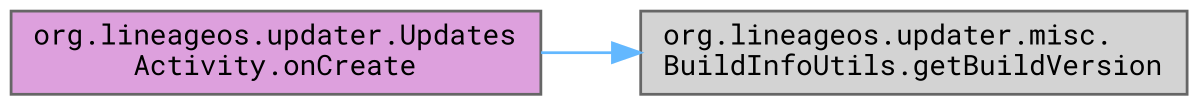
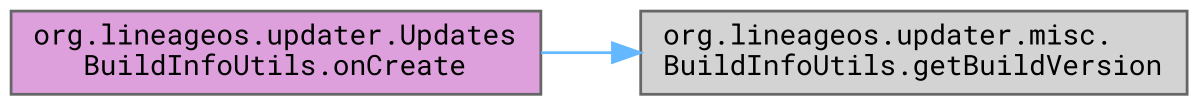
(276, 53) -> (276, 53)
